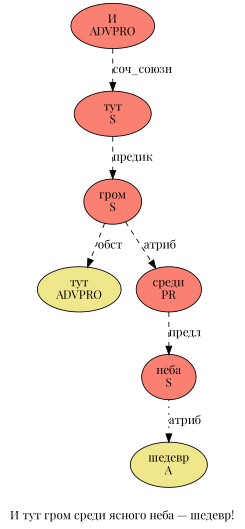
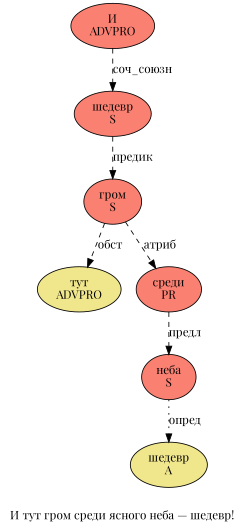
(113, 114) -> (113, 114)
(185, 421) -> (185, 421)
